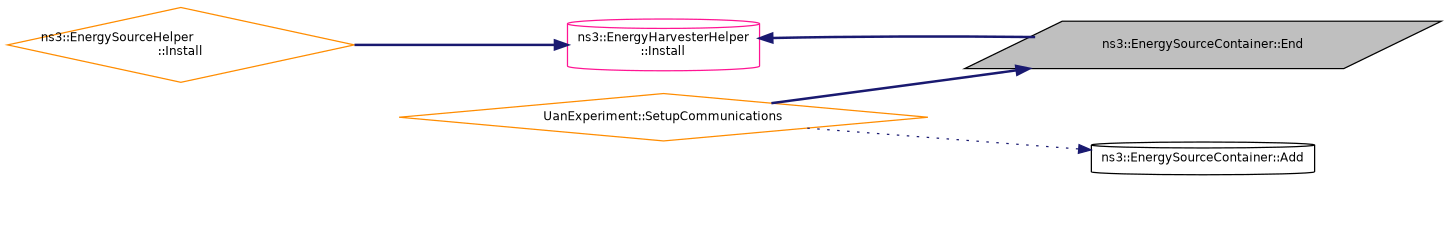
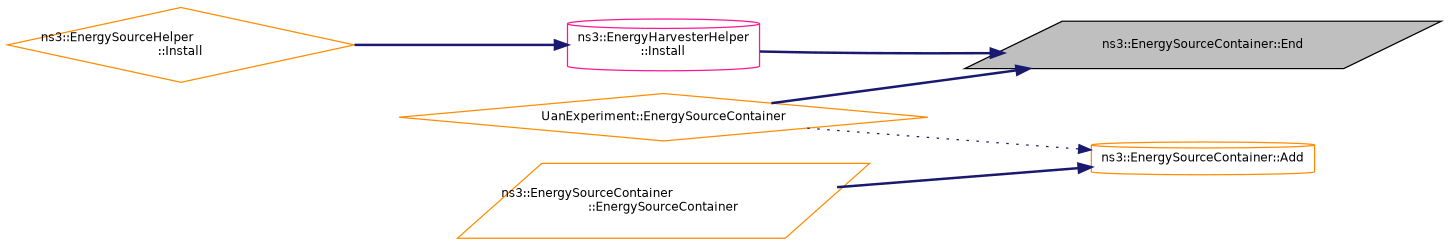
(904, 37) -> (875, 53)
(664, 117) -> (664, 117)
(1203, 158) -> (1203, 158)
none -> (664, 201)
